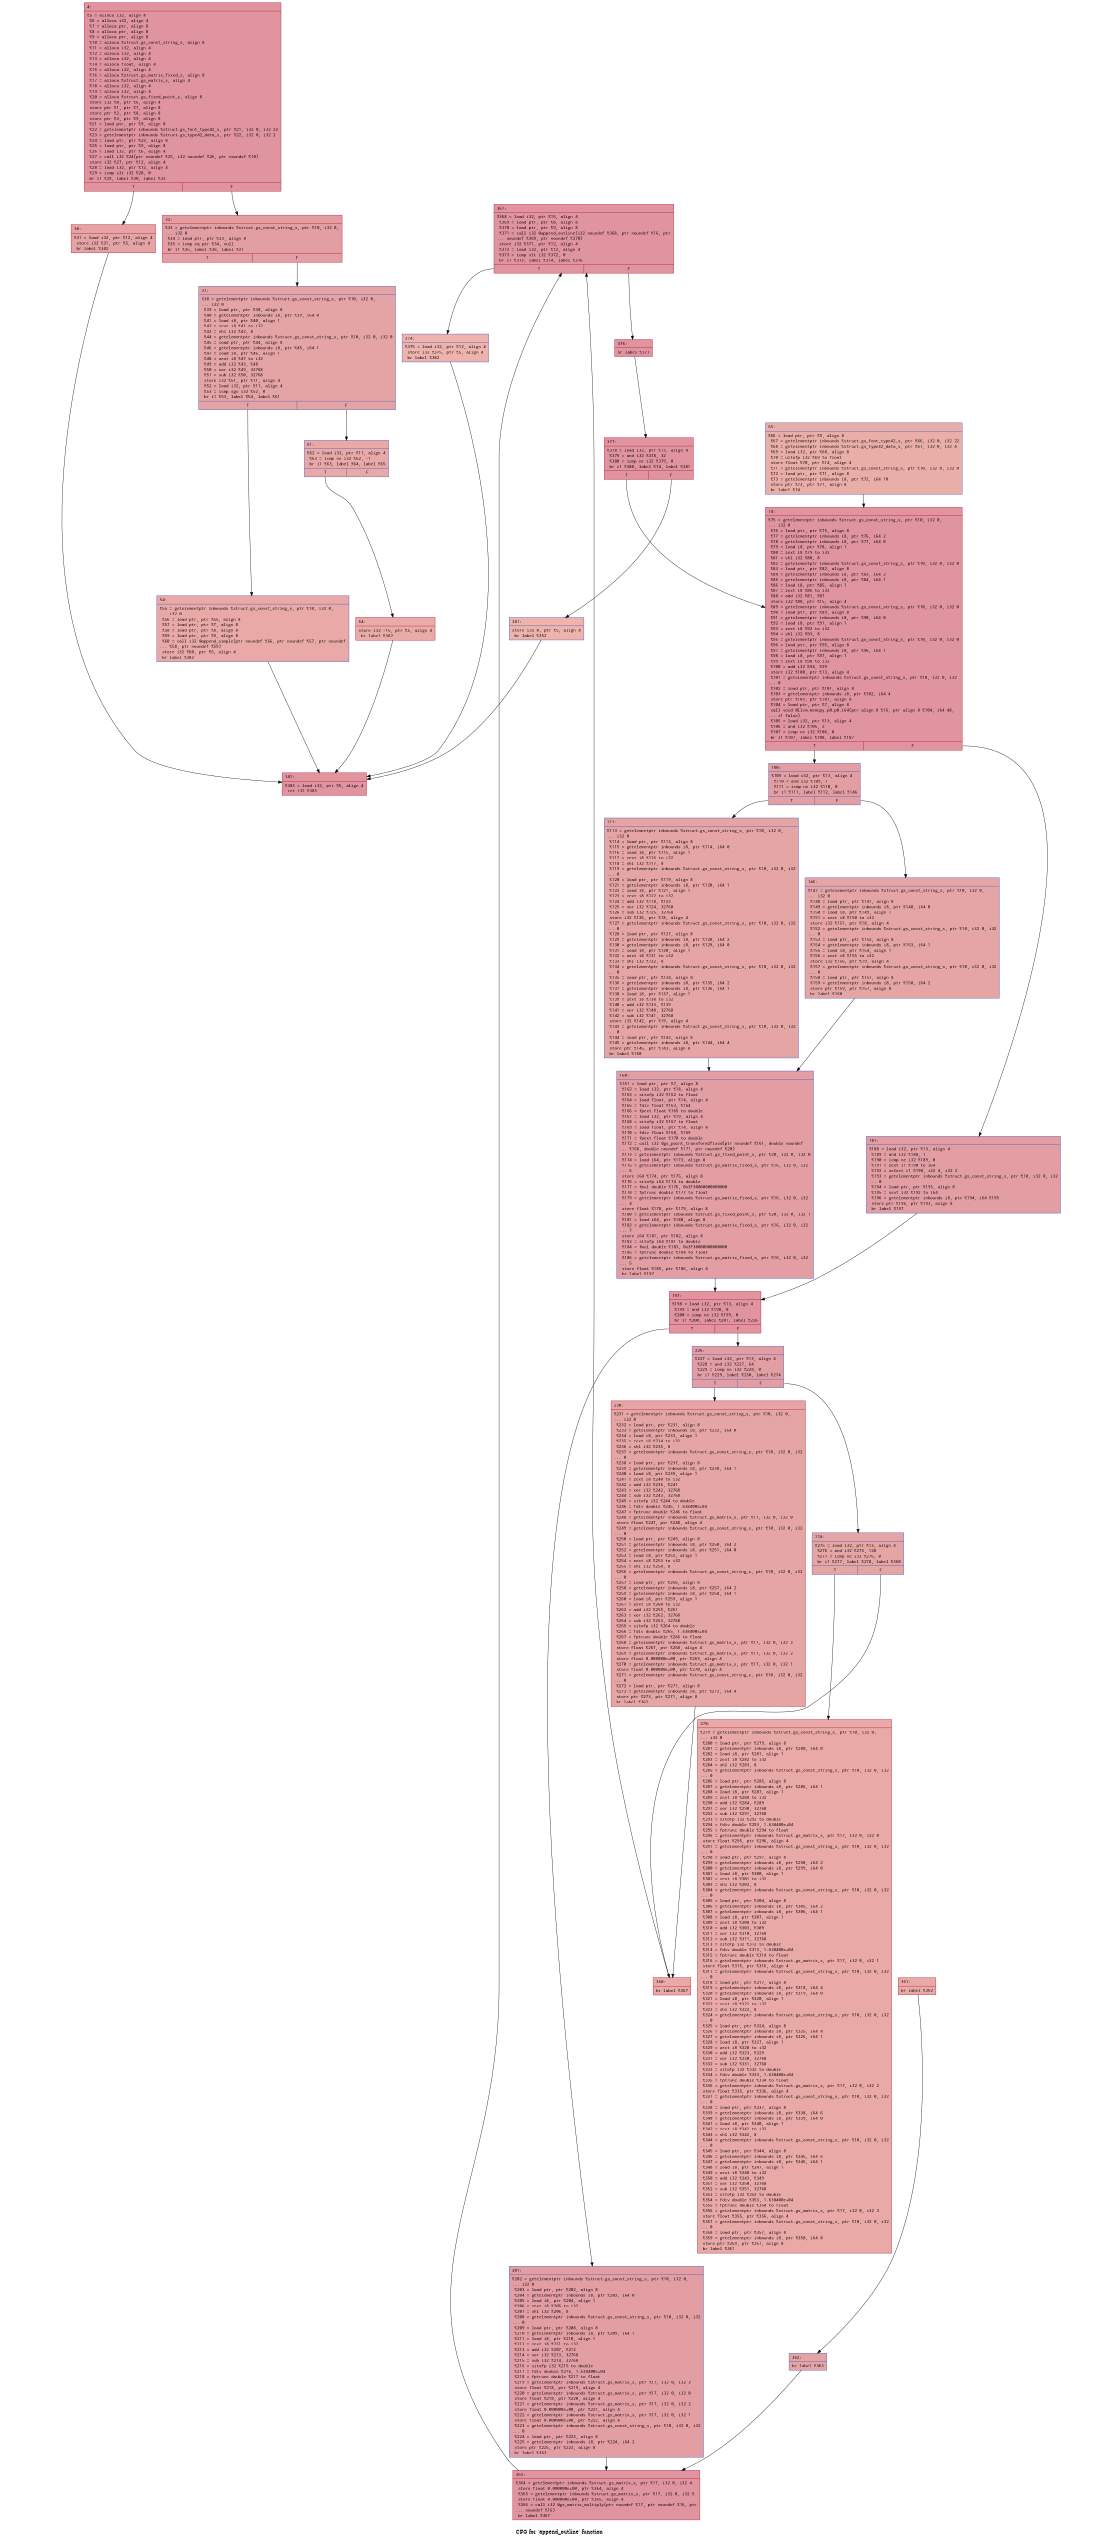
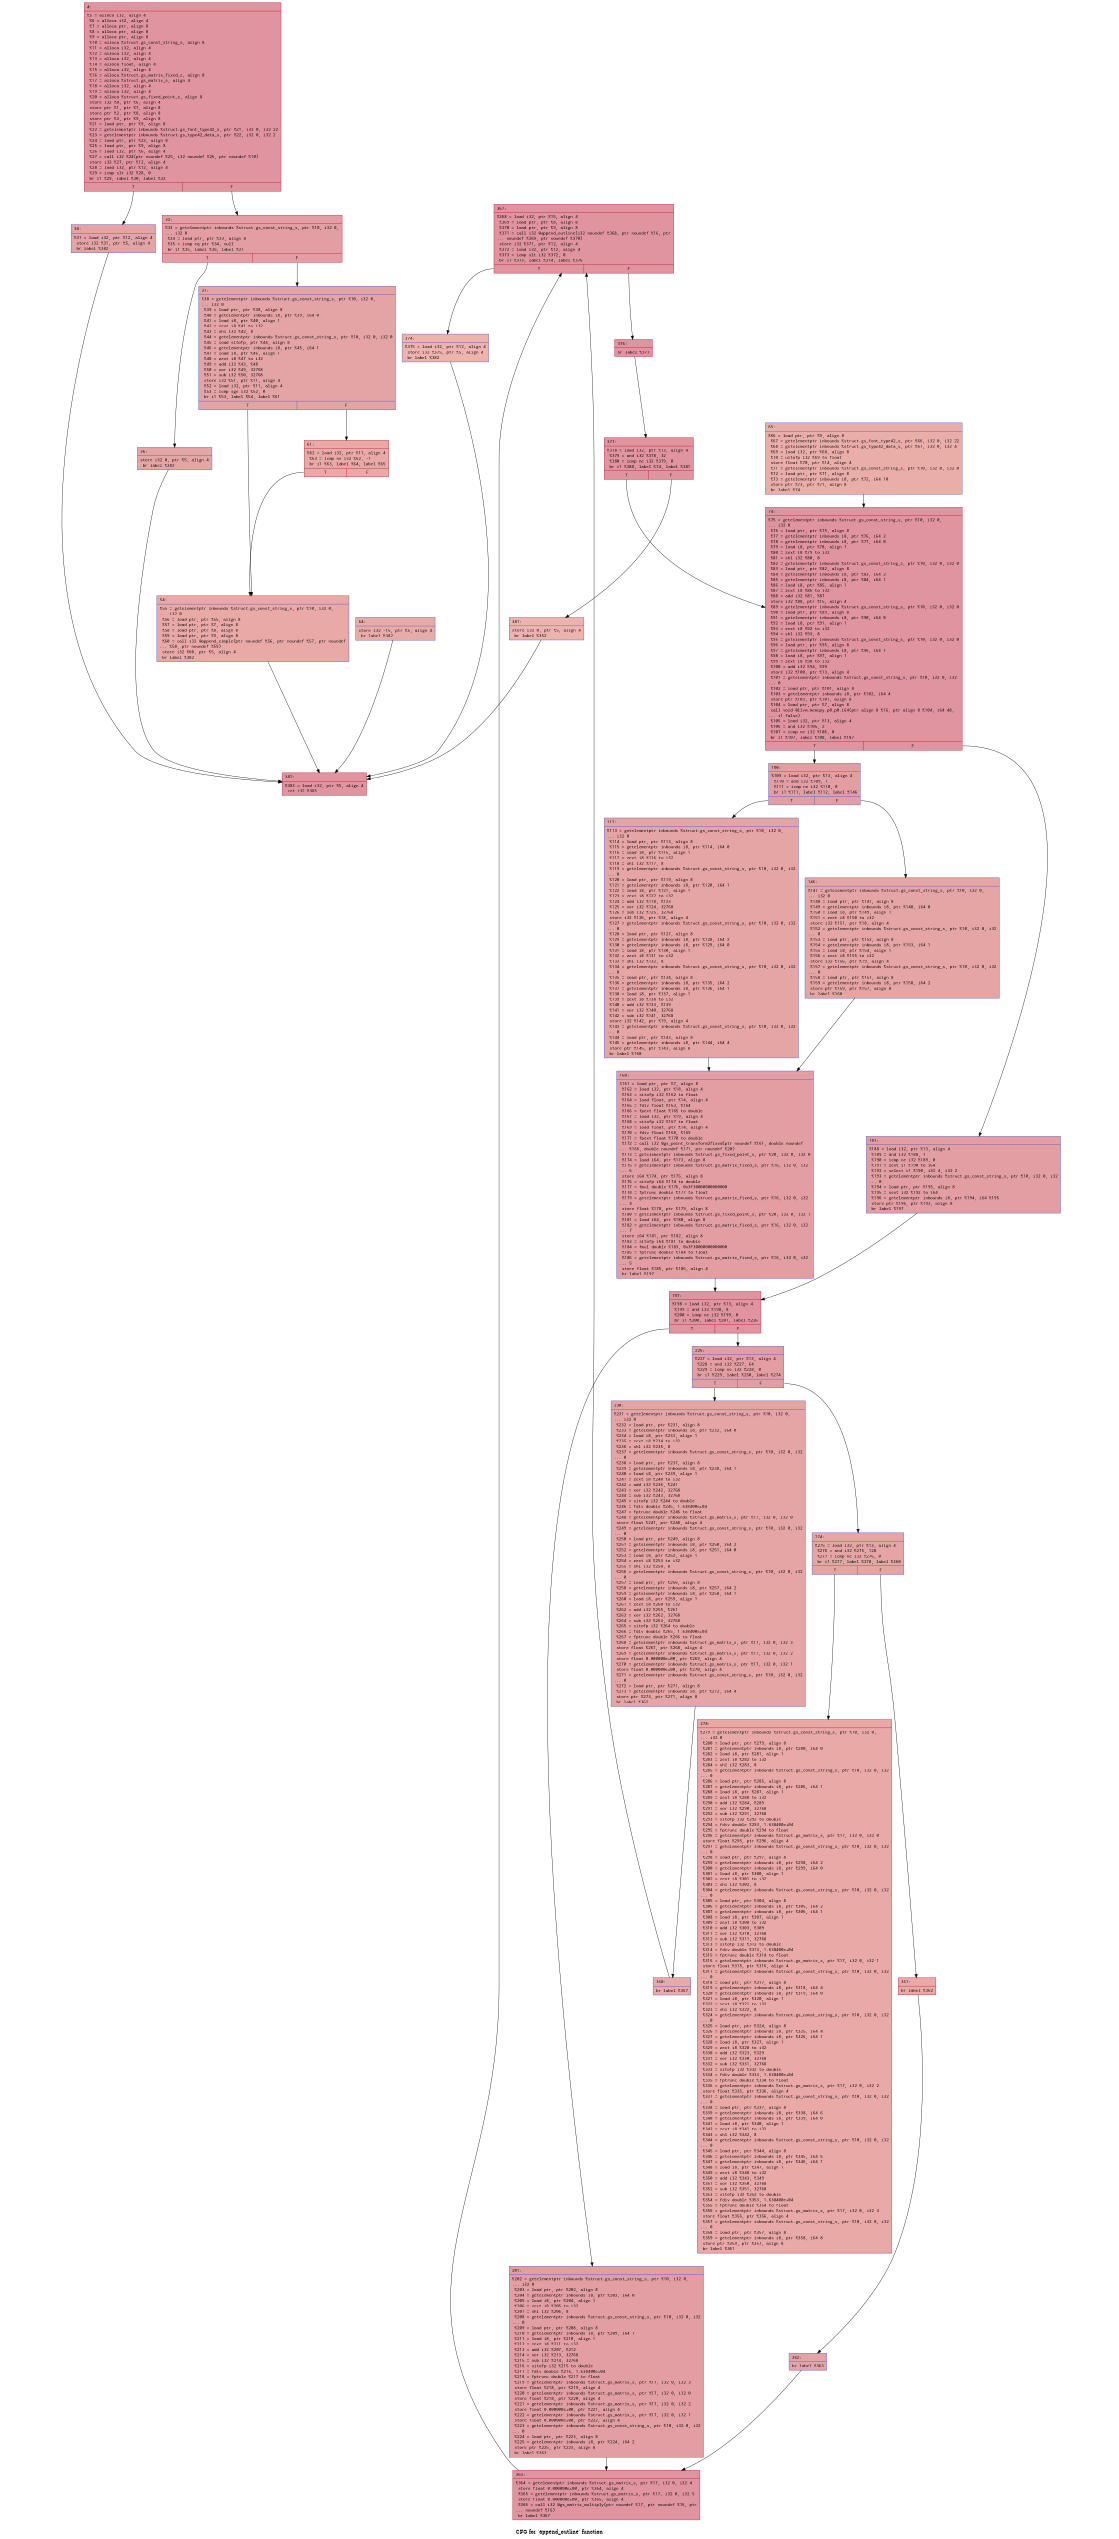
(113, 239) -> (113, 239)
(242, 342) -> (246, 342)
none -> (175, 459)
(346, 459) -> (346, 459)
(368, 539) -> (256, 520)
(395, 629) -> (395, 629)
(708, 1554) -> (708, 1554)
(698, 1717) -> (900, 1774)
(672, 1986) -> (672, 1986)
